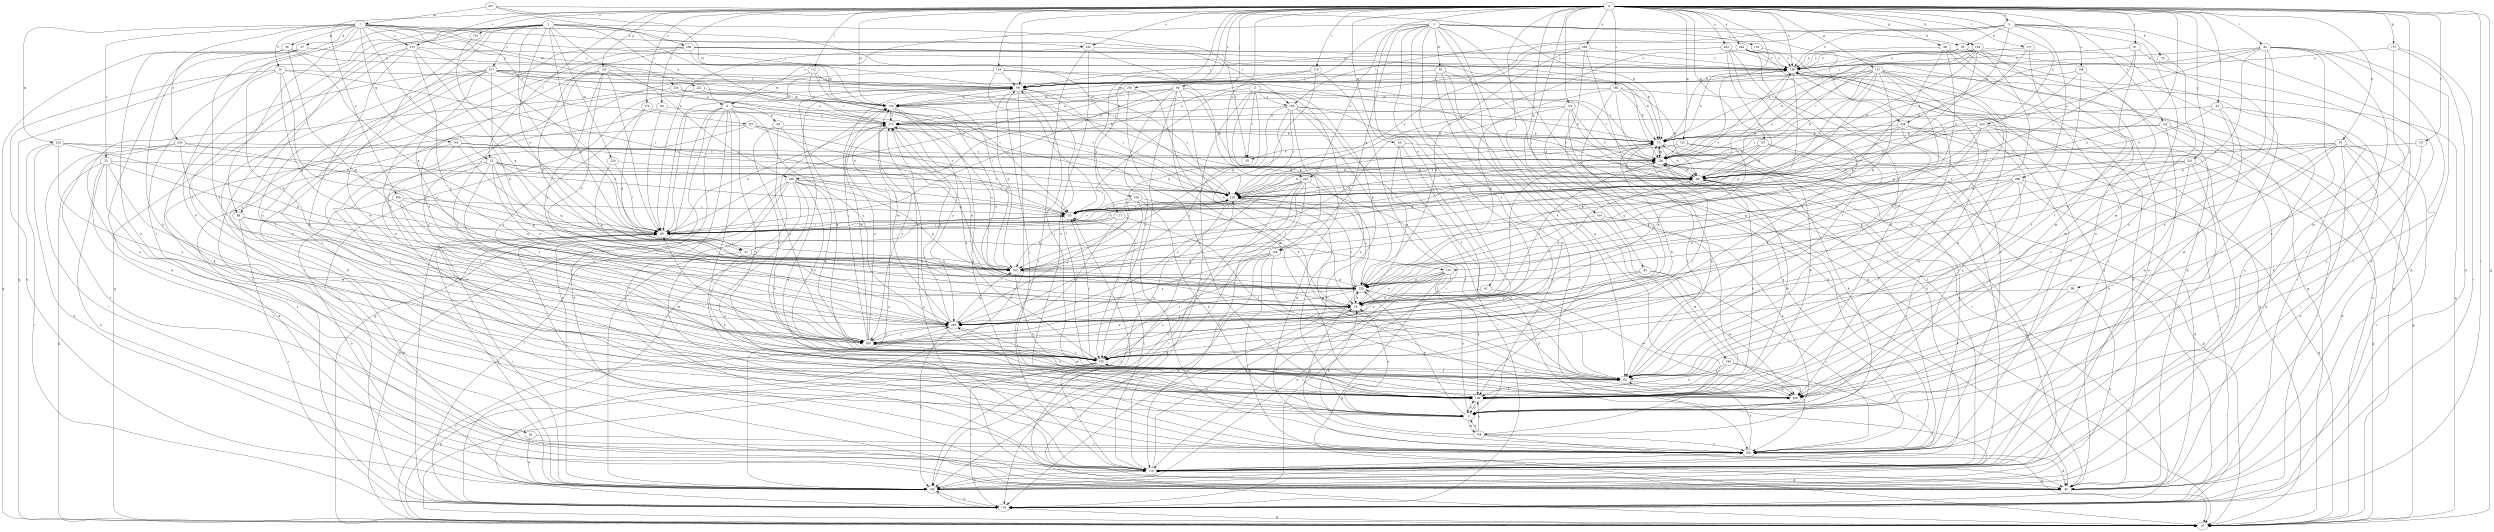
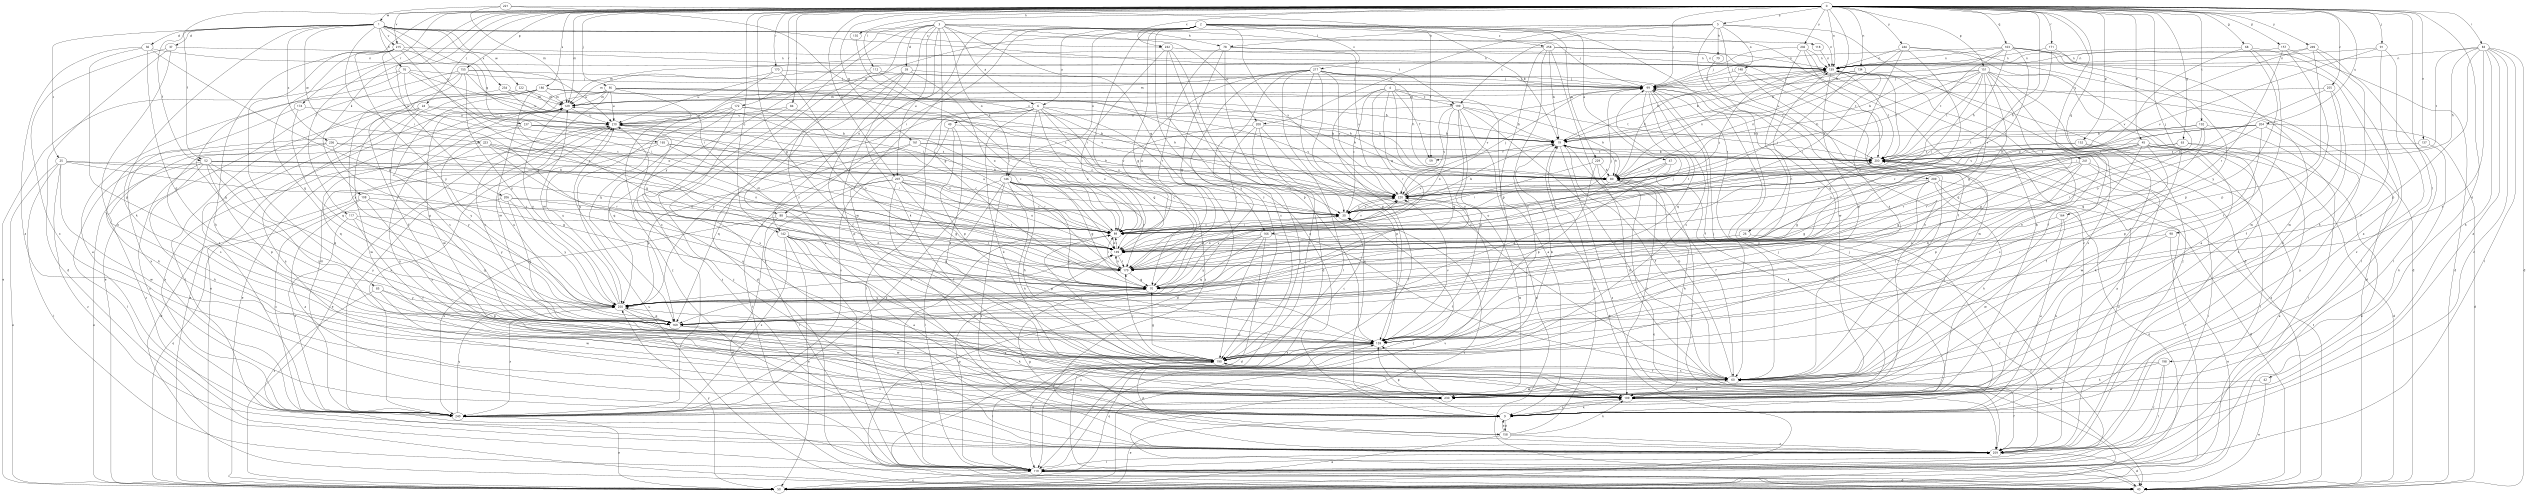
(703, 237) -> (1422, 214)
none -> (1703, 258)
